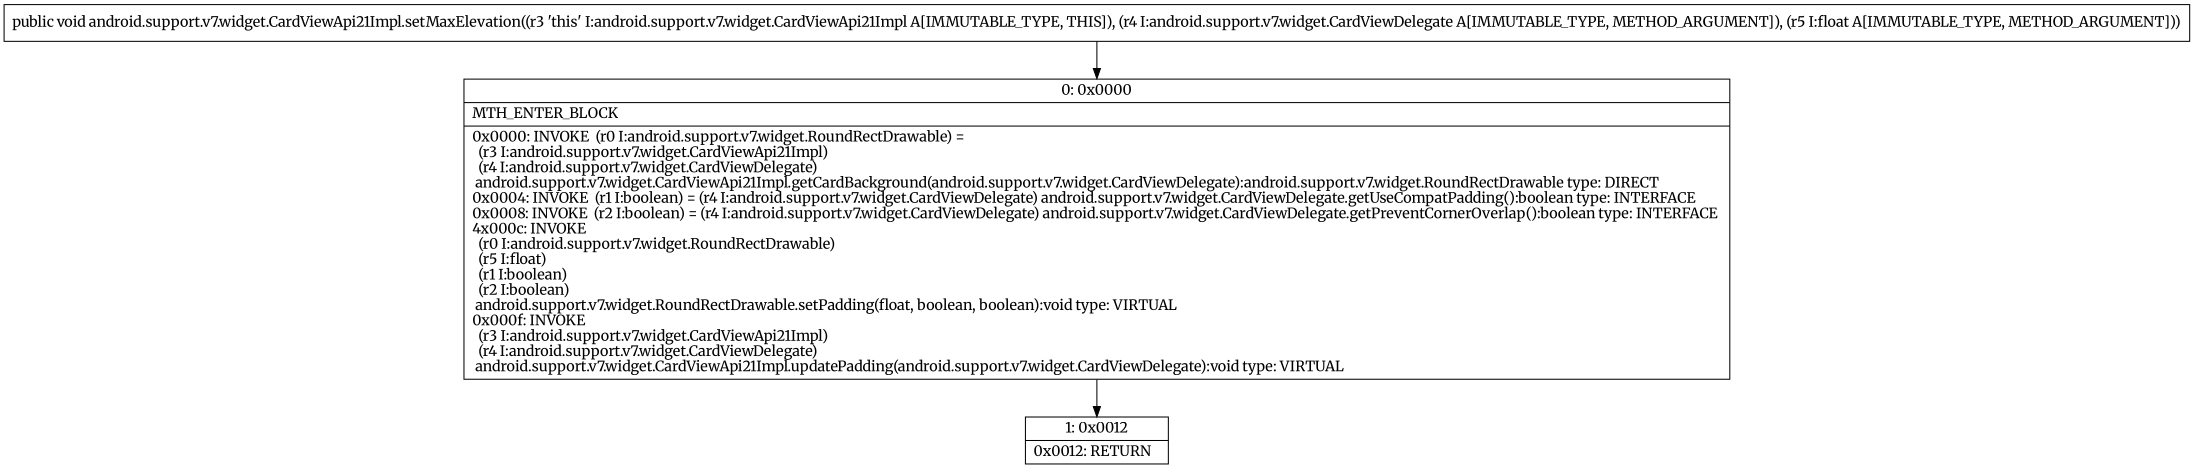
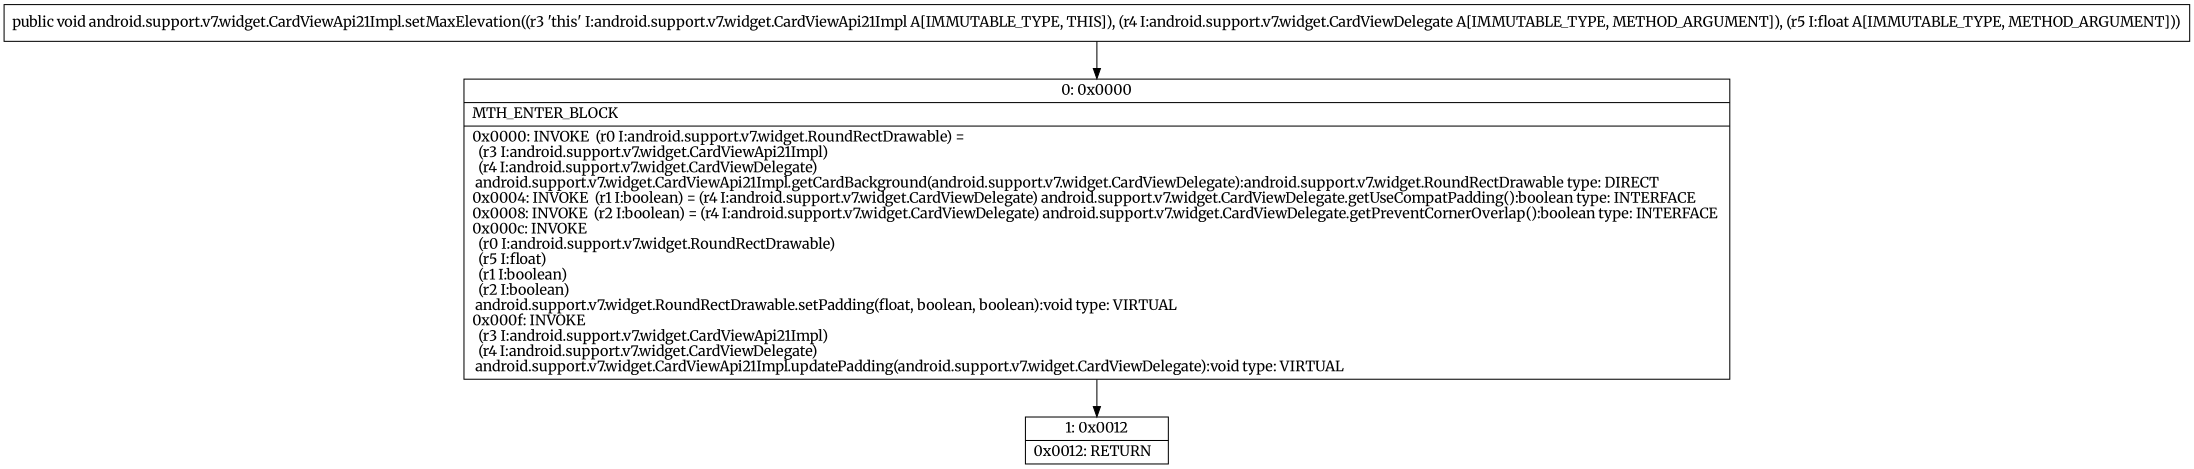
(532, 229) -> (533, 229)
